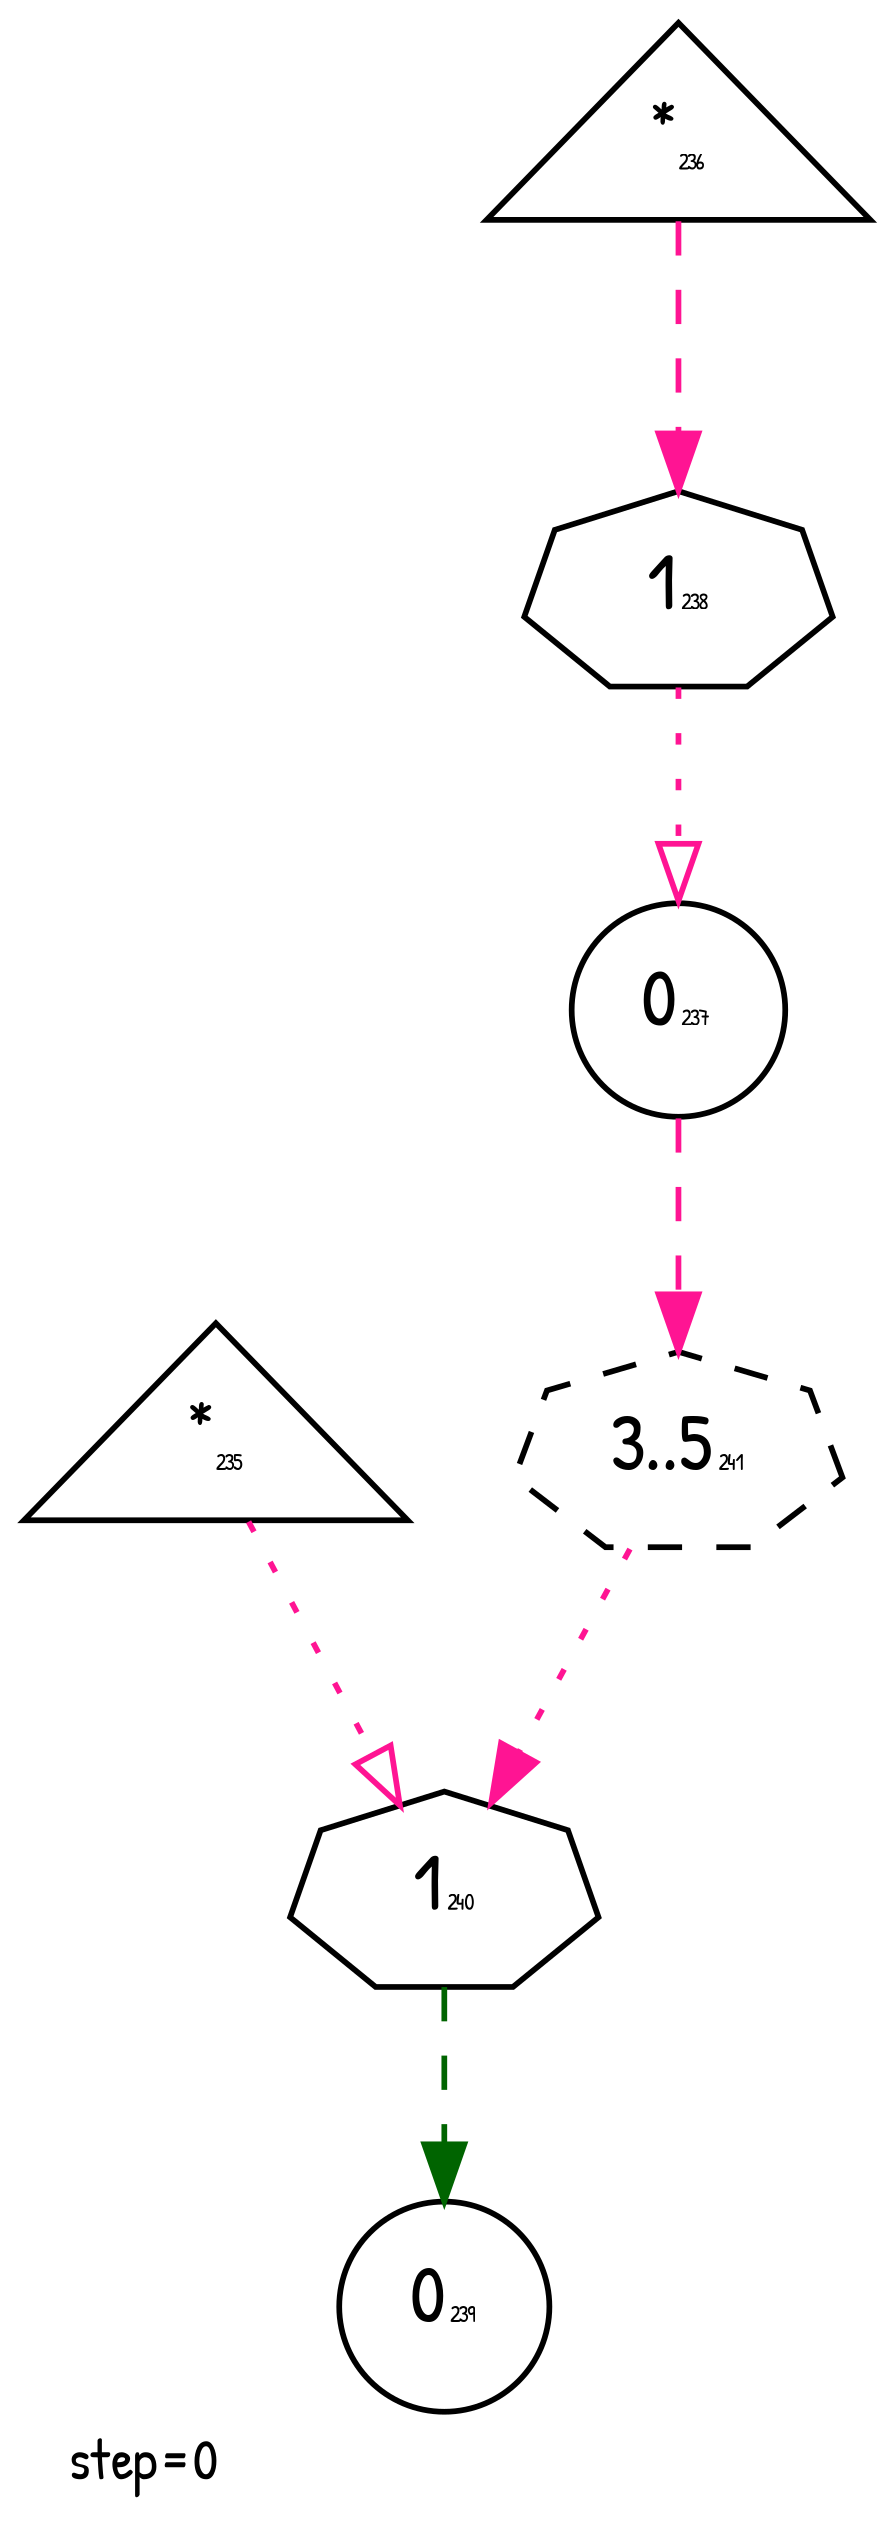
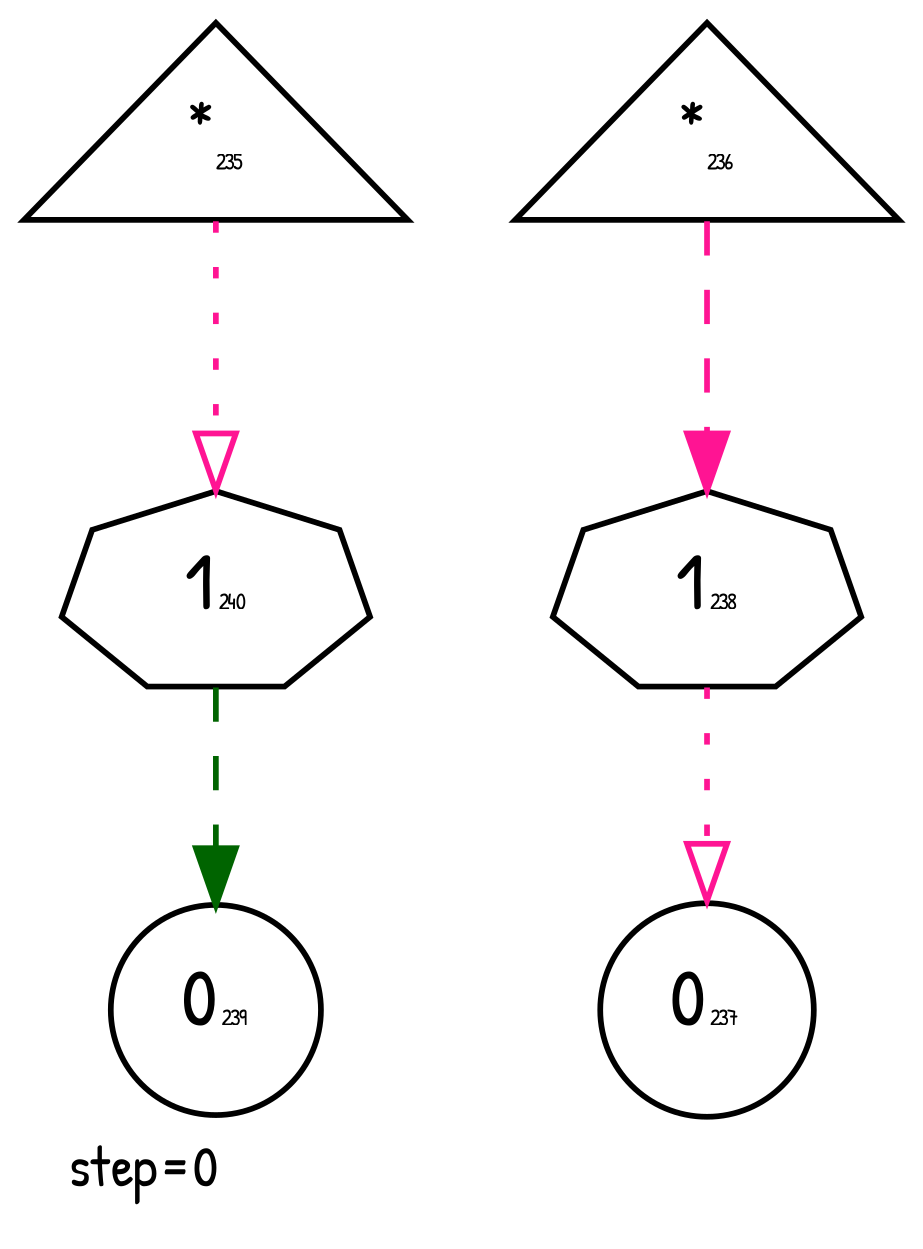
(678, 1455) -> none
